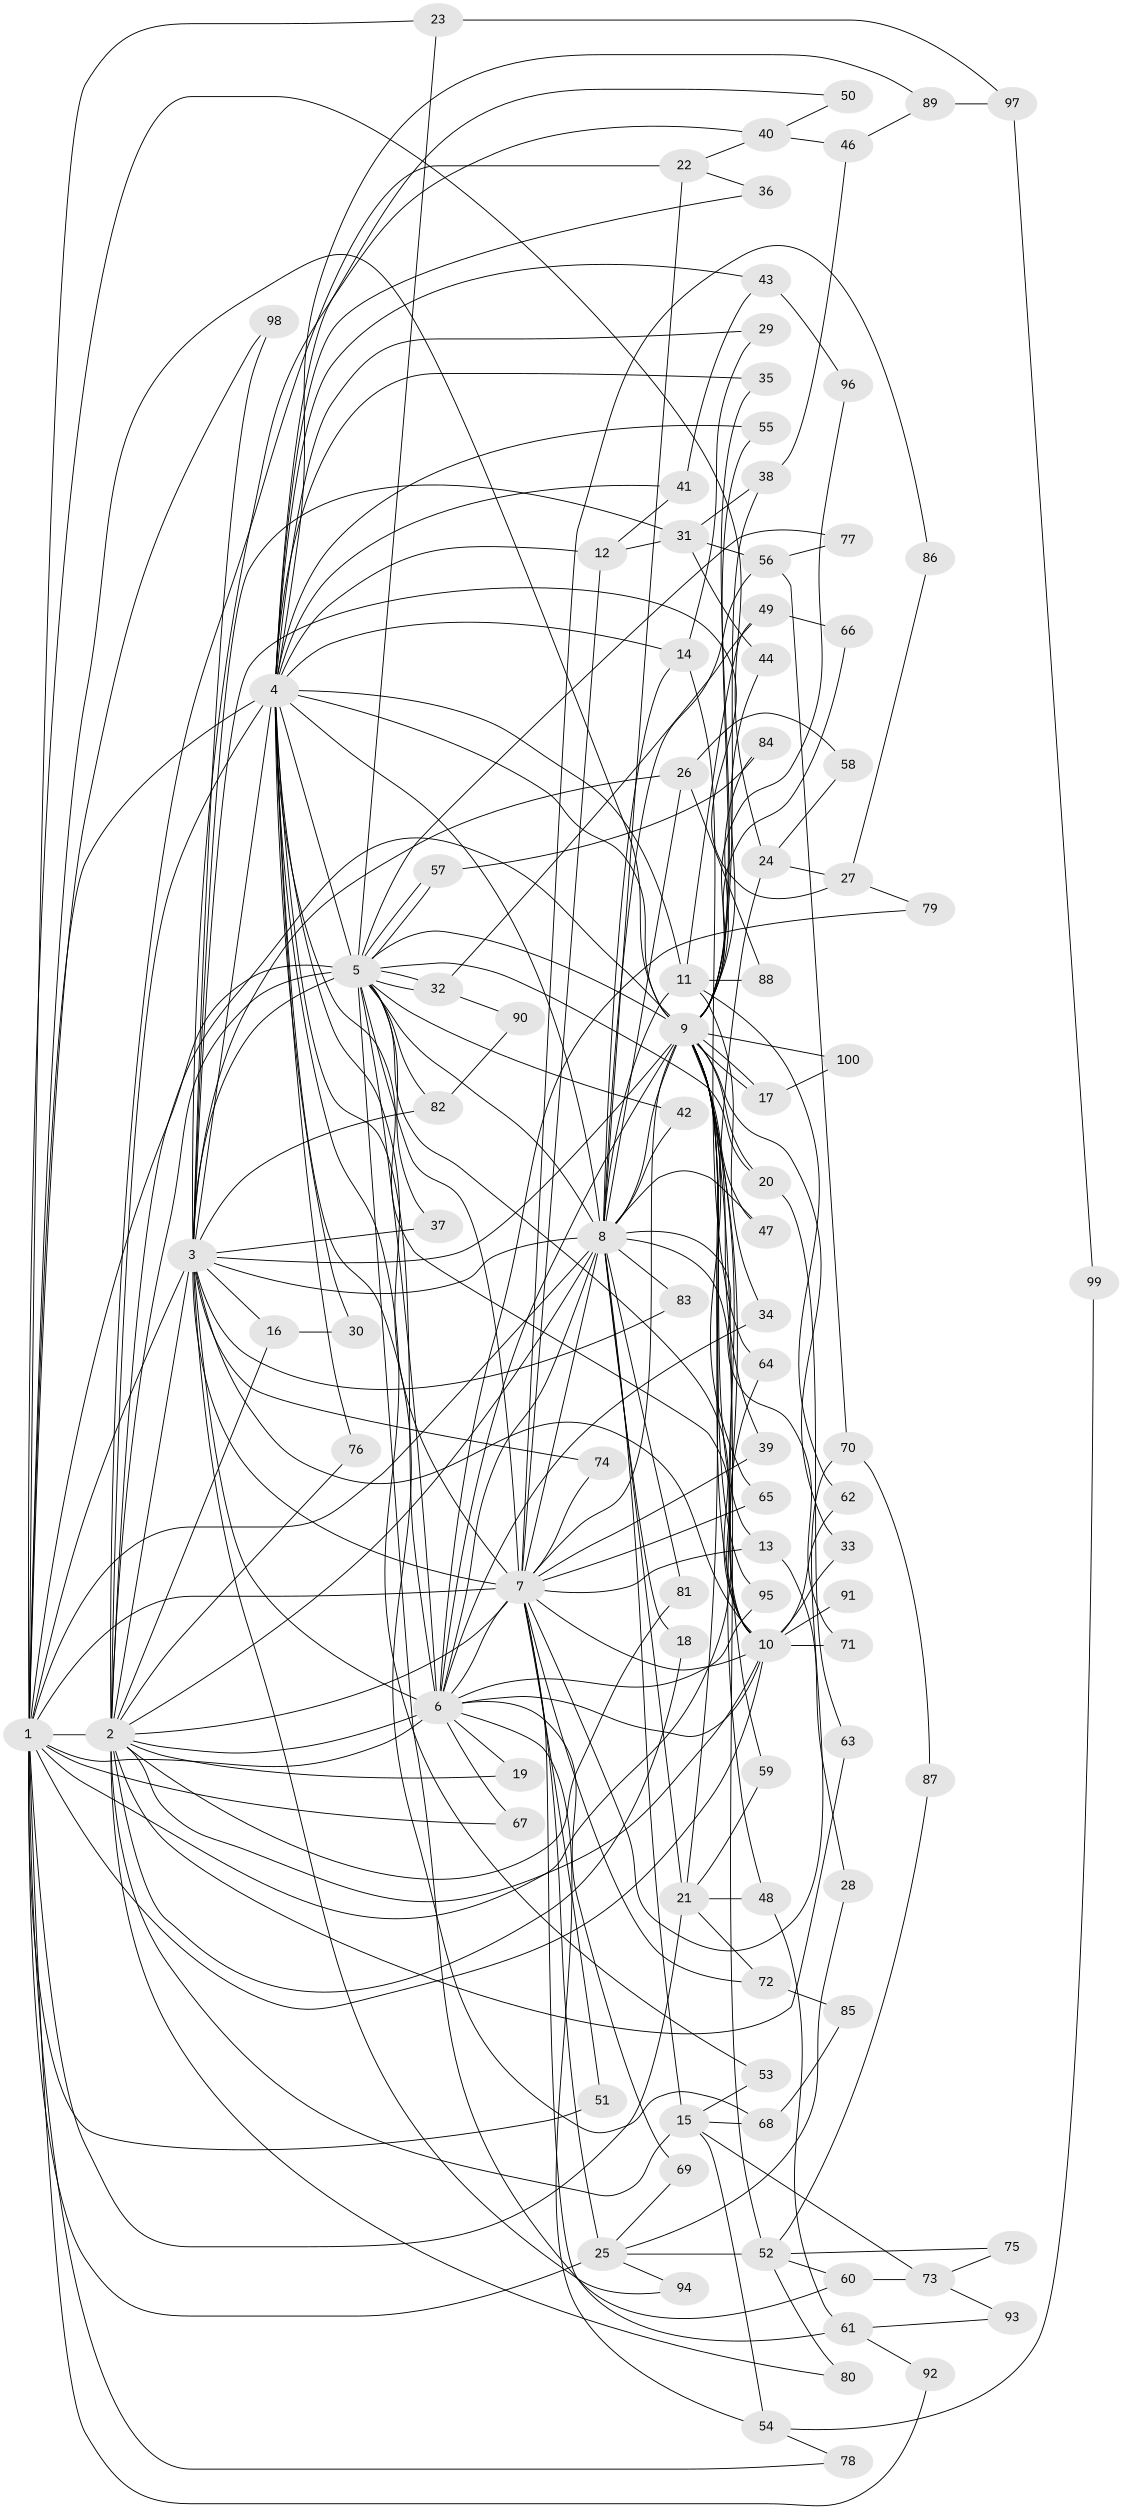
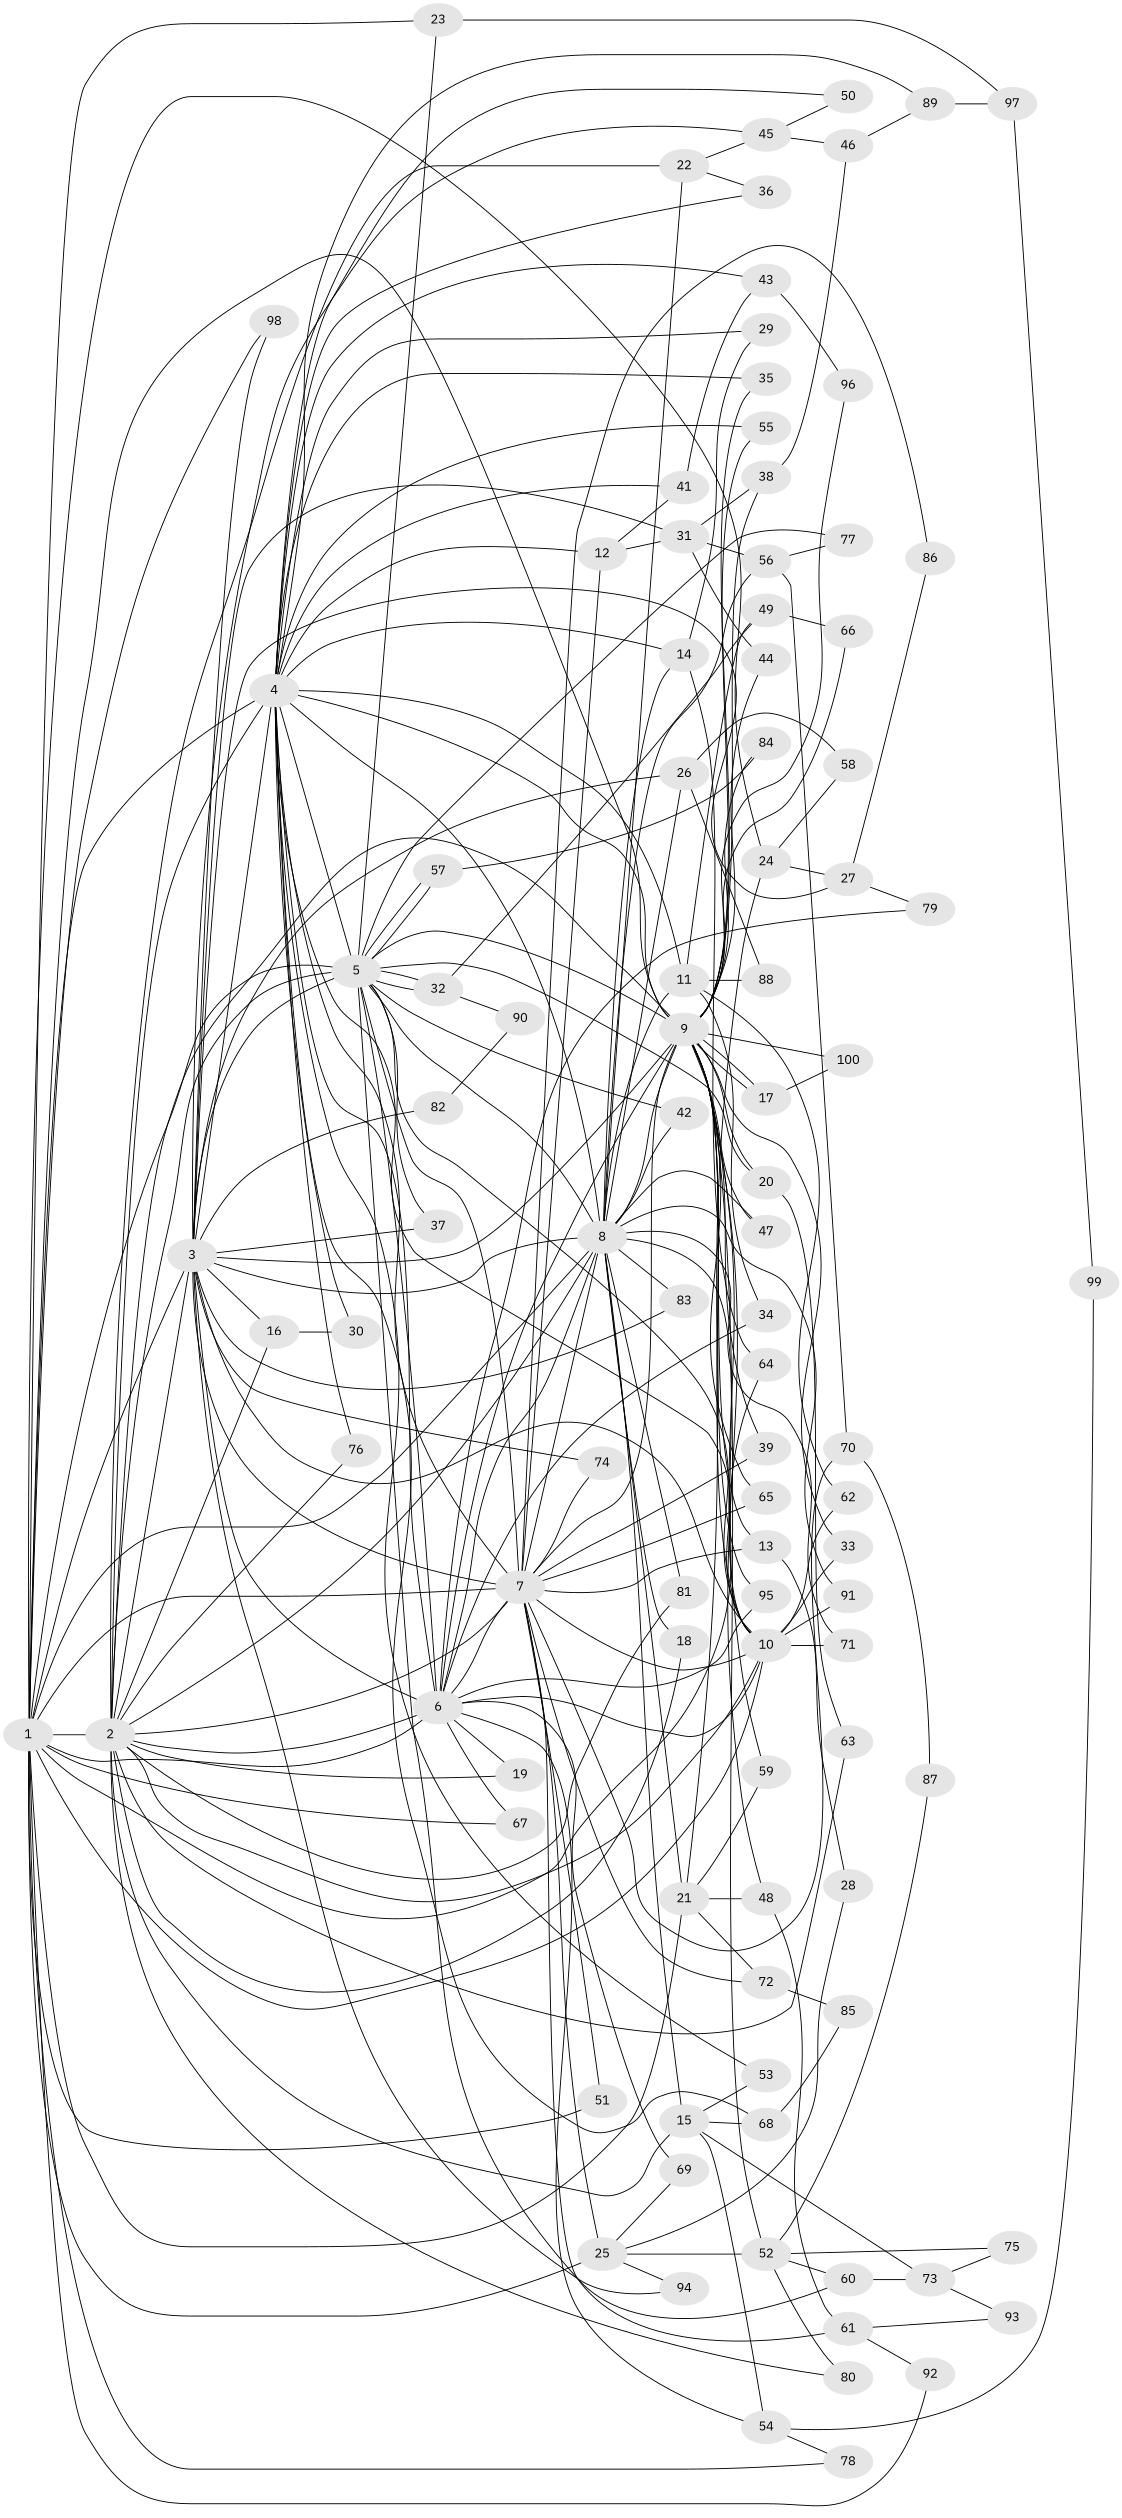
(766, 135) -> (766, 135)
(402, 1054) -> none
none -> (794, 1298)
